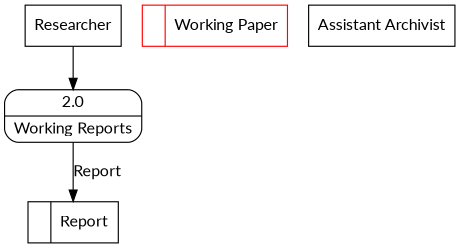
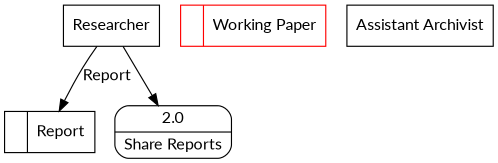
(73, 129) -> (173, 145)
(73, 166) -> (80, 73)
